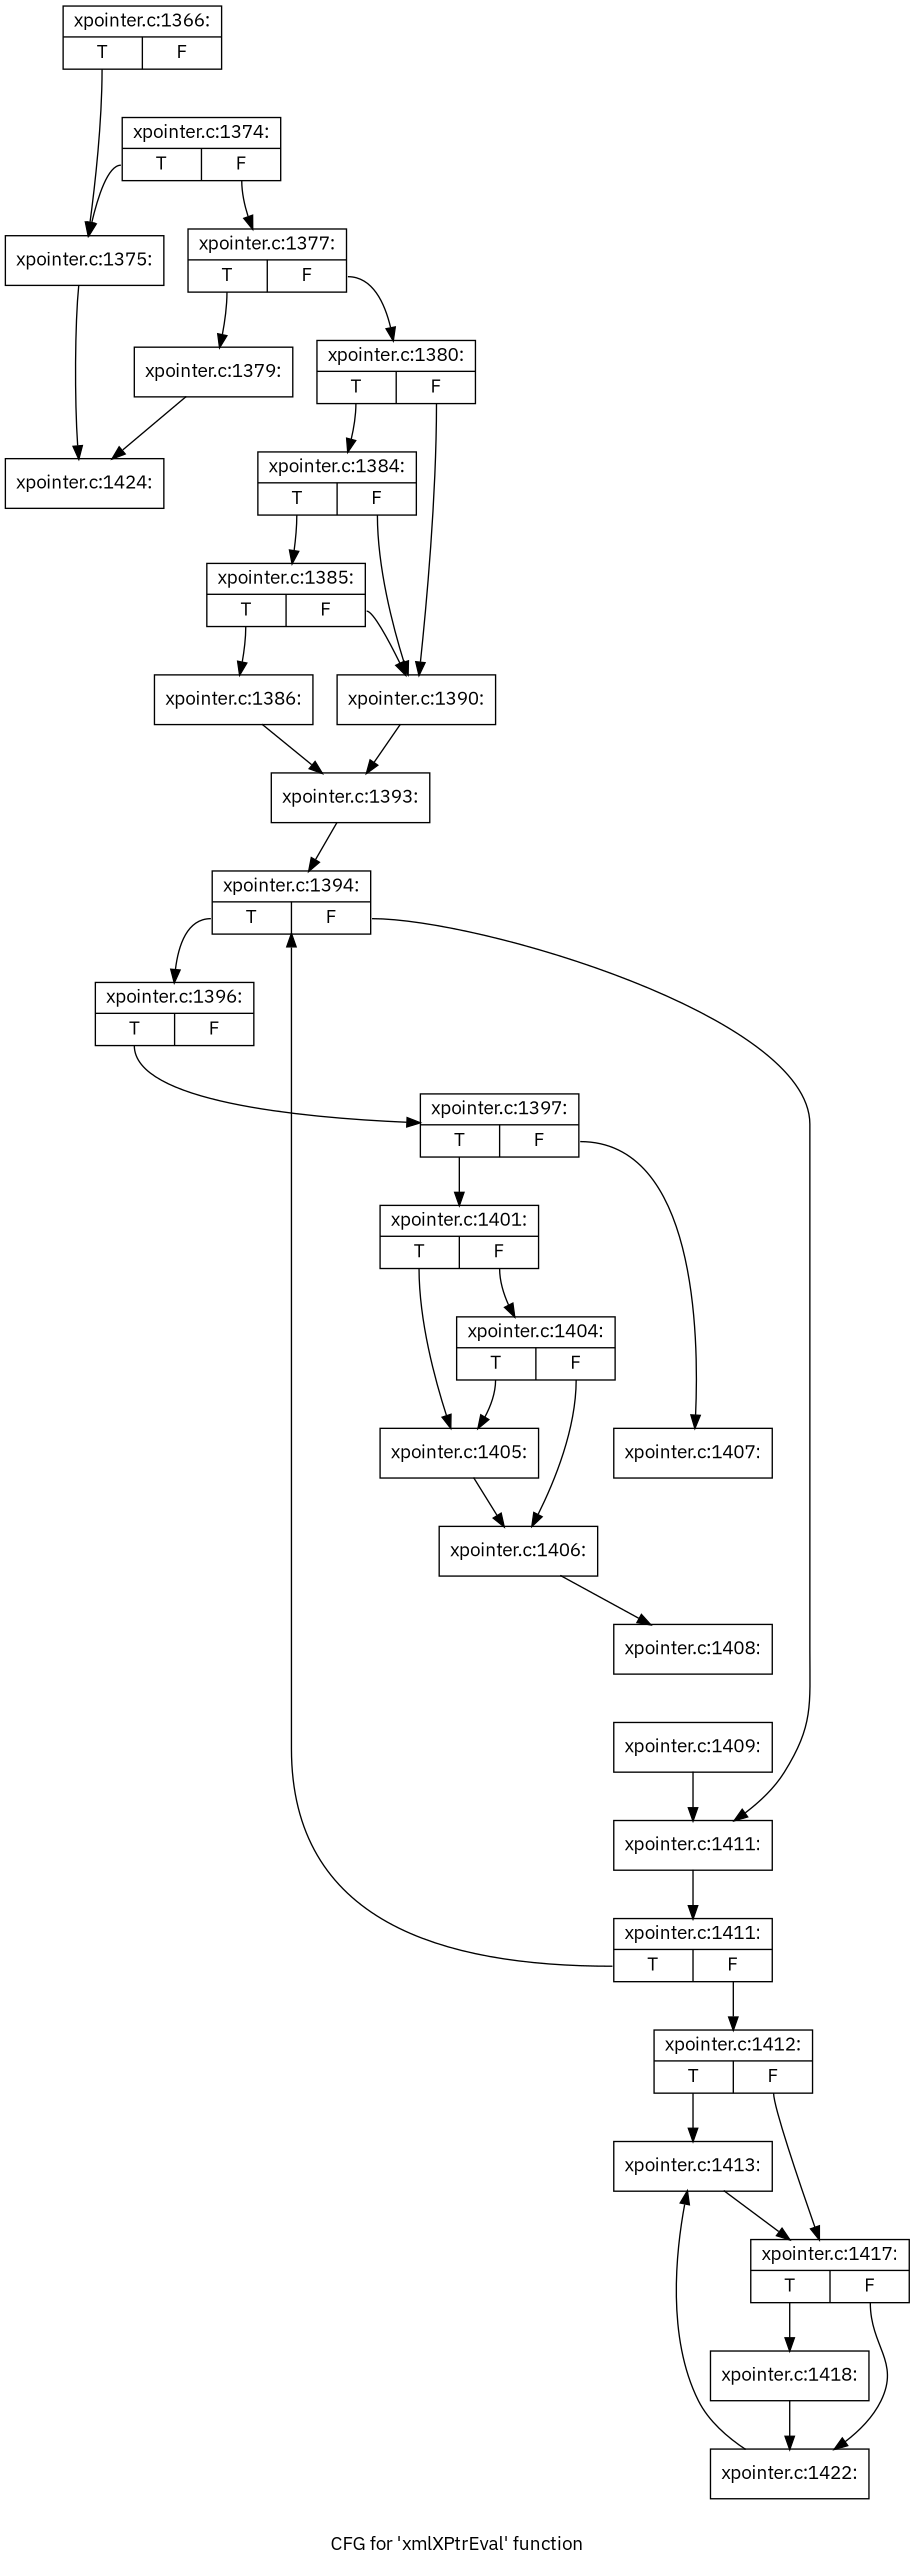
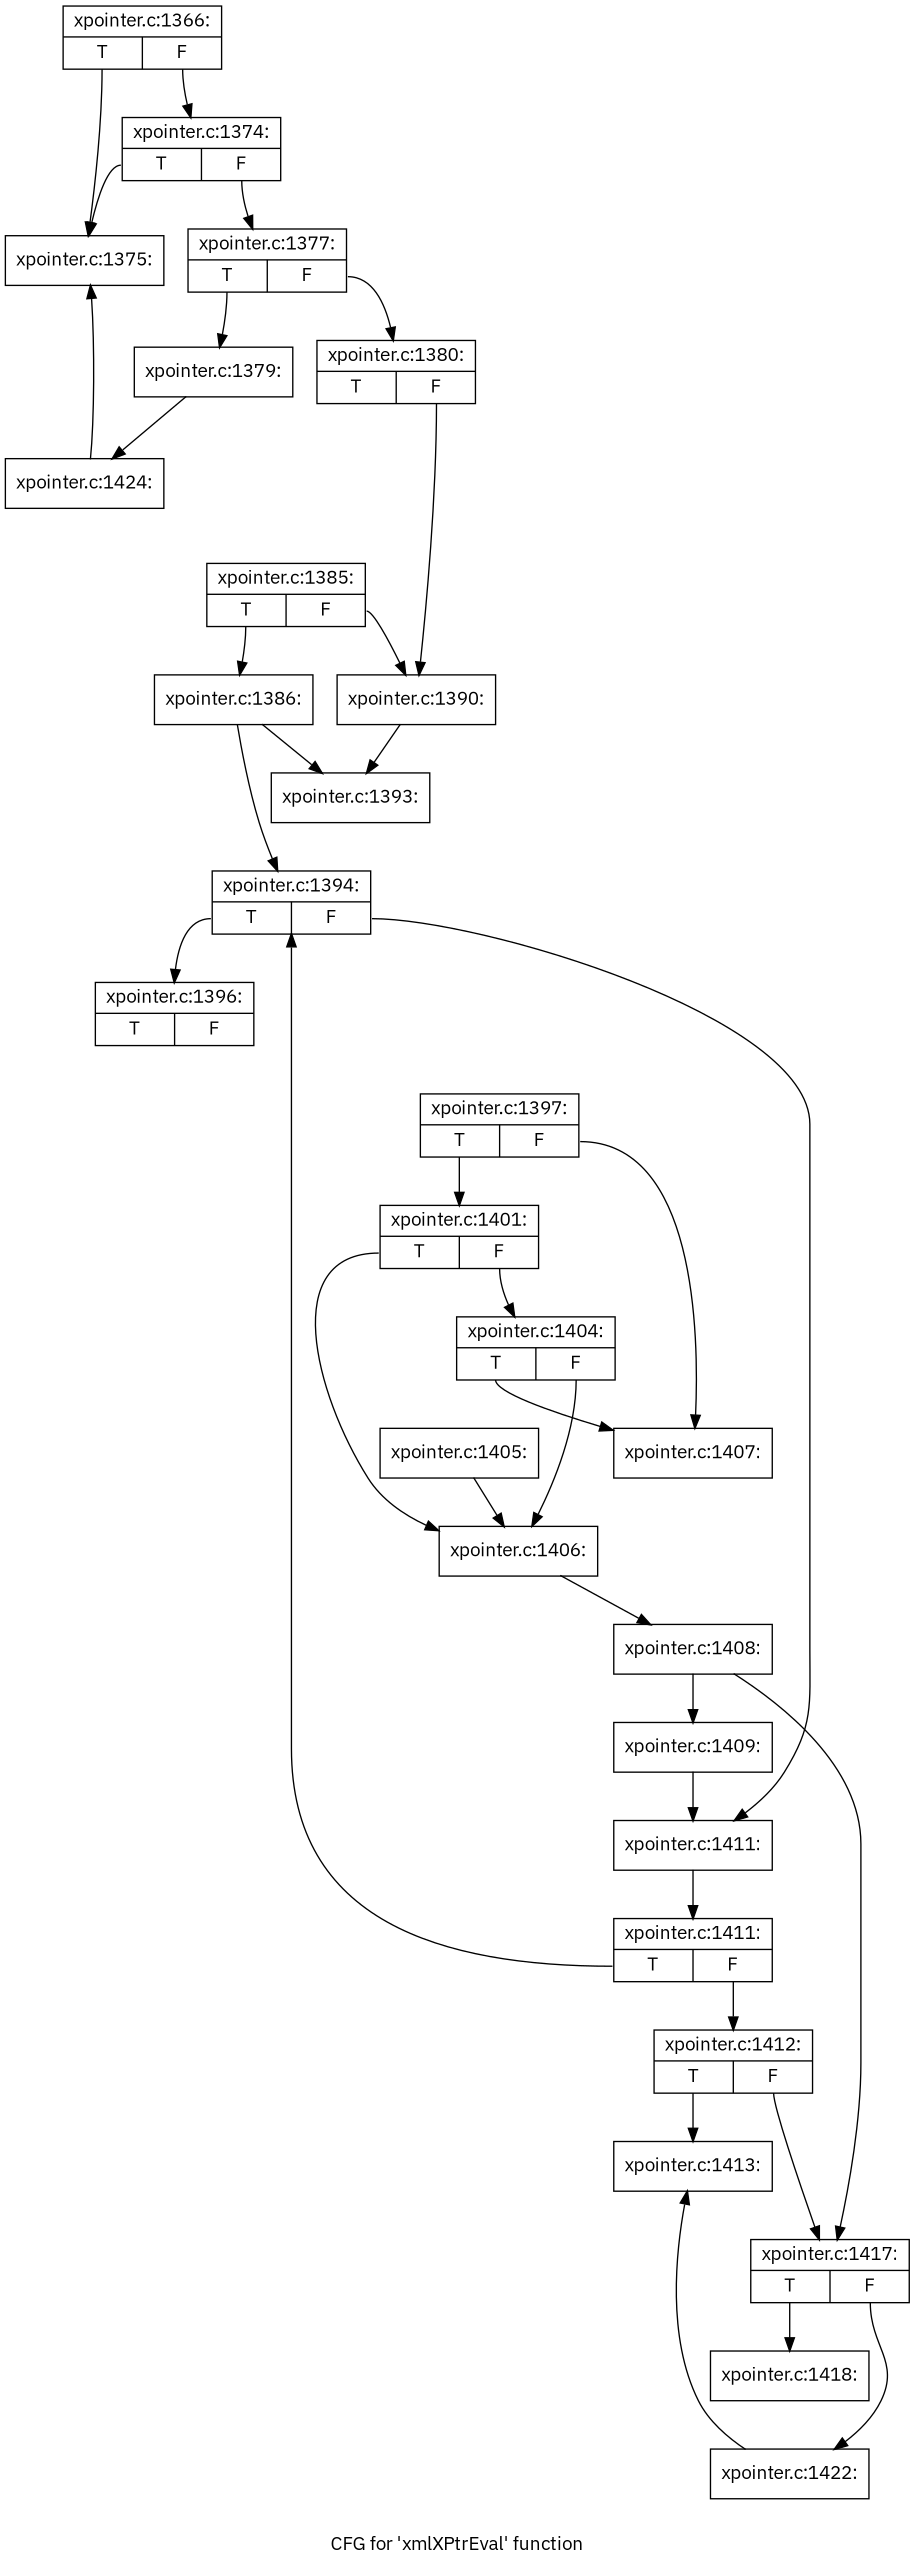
none -> (184, 87)
(76, 365) -> (94, 379)
(337, 484) -> none
(326, 841) -> (251, 793)
(259, 1108) -> none
(427, 1343) -> (327, 1389)
(492, 1399) -> (545, 1408)
none -> (693, 1692)
(751, 2211) -> (861, 1926)
(790, 2418) -> none
